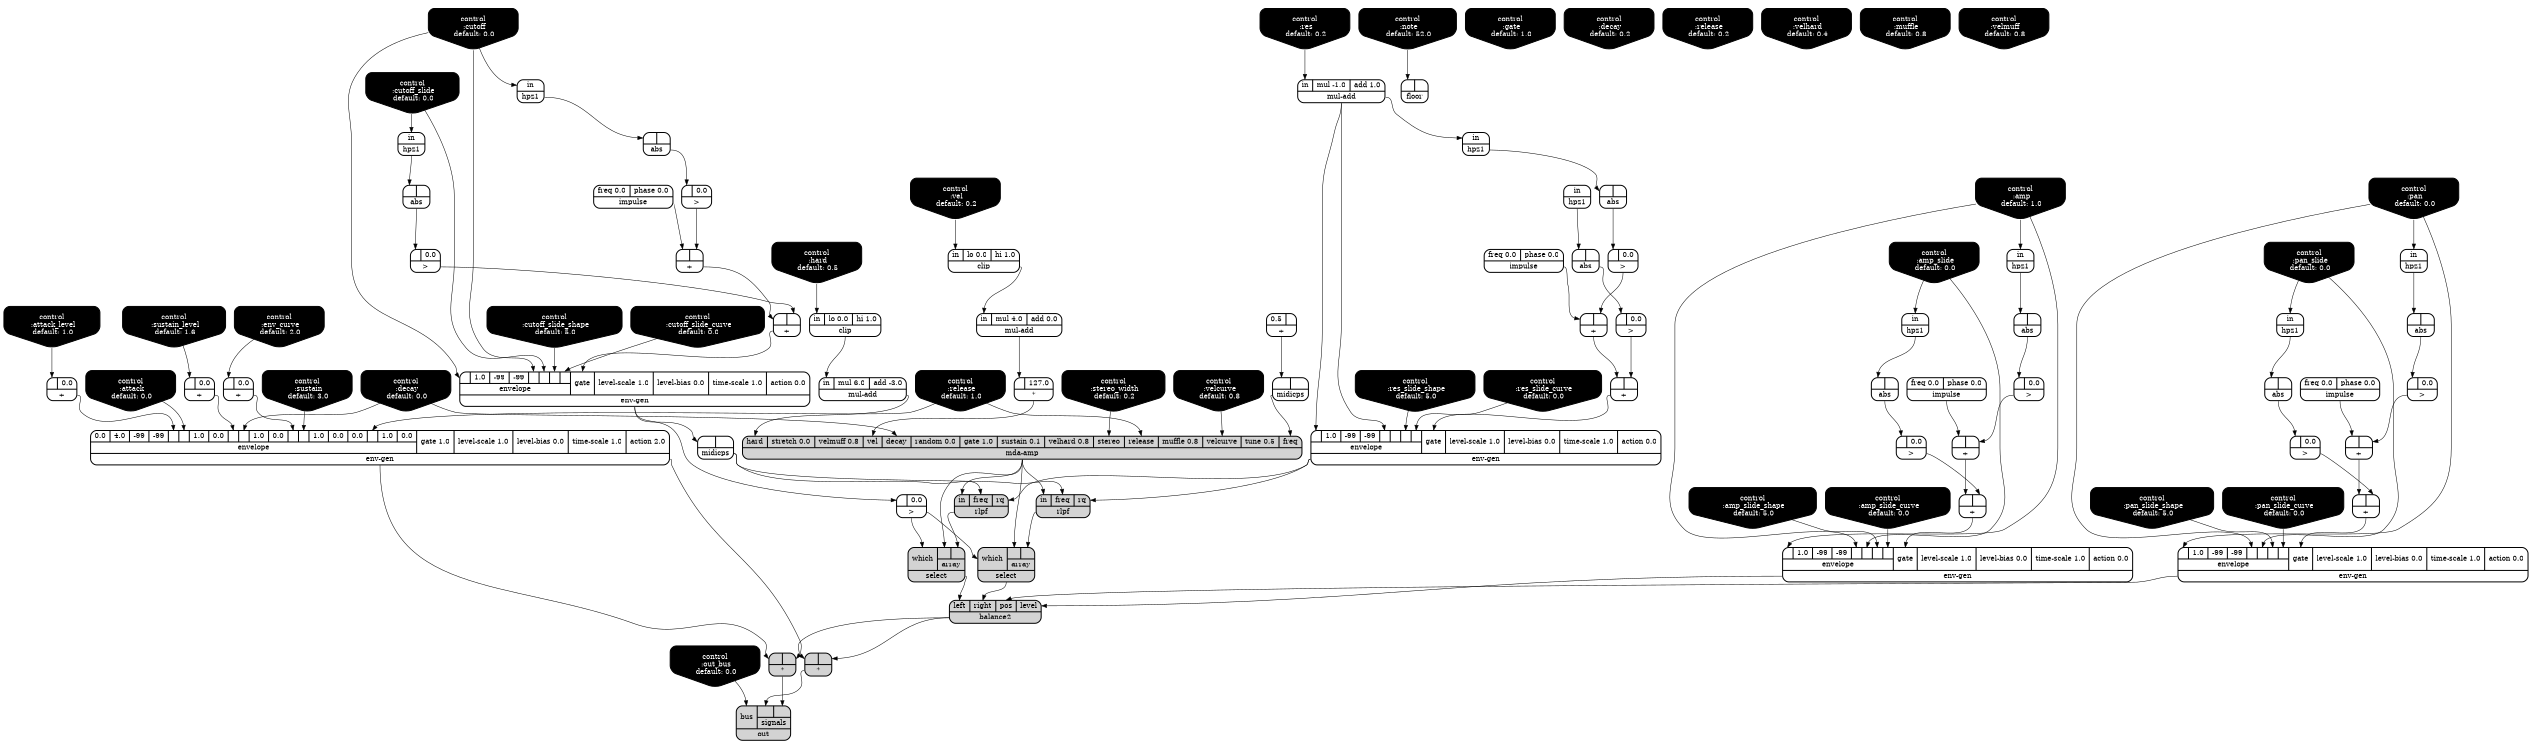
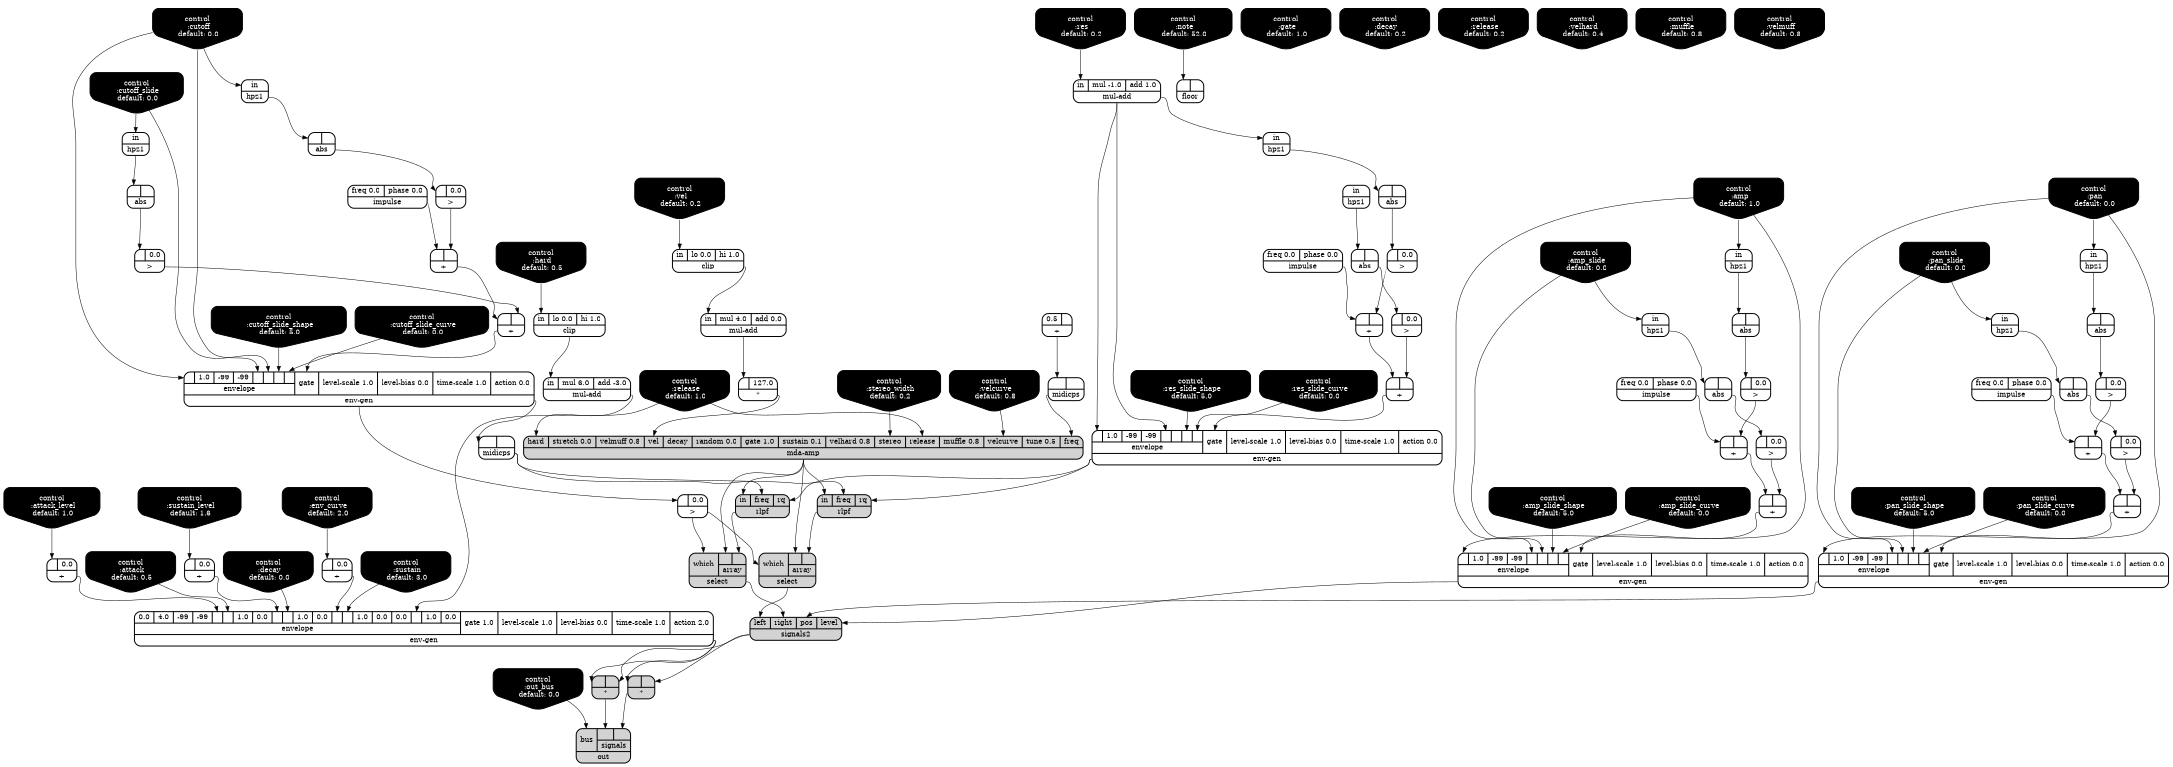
(131, 389) -> (131, 570)
(662, 417) -> none
(995, 617) -> (796, 634)
